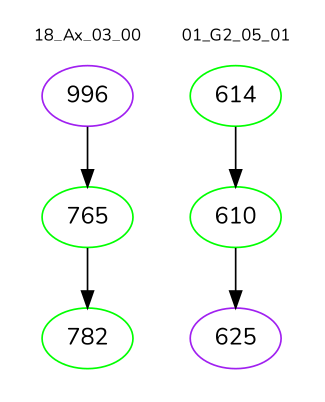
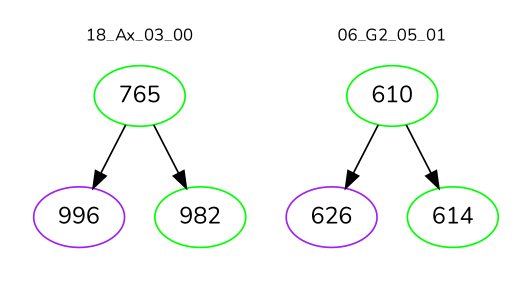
(237, 36) -> (392, 36)
(88, 148) -> (113, 149)
(236, 148) -> (419, 149)
(88, 338) -> (200, 217)
(236, 338) -> (332, 217)
